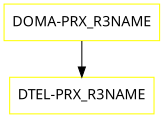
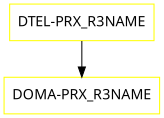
(82, 54) -> (82, 54)
